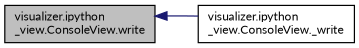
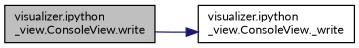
(183, 16) -> (171, 32)
